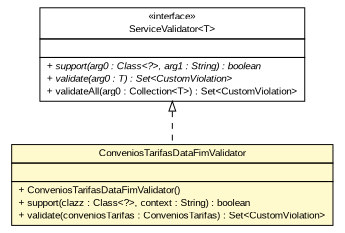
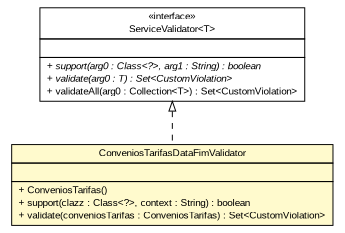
(99, 190) -> (63, 190)
